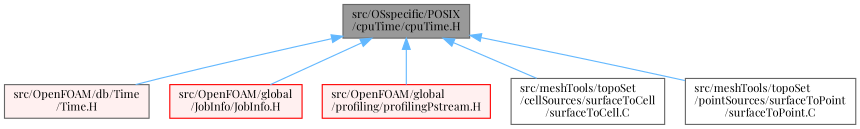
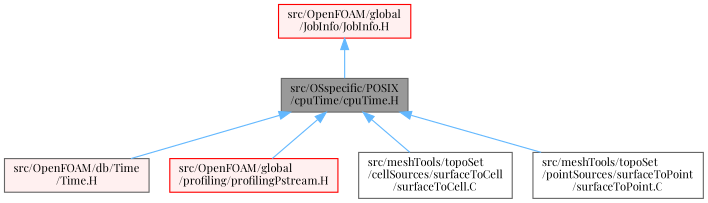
(316, 64) -> (345, 64)
